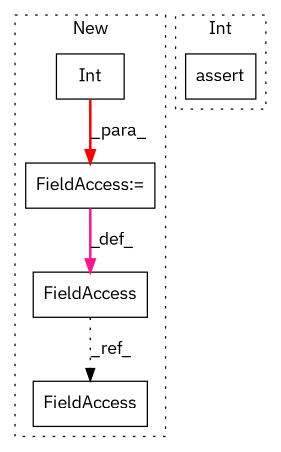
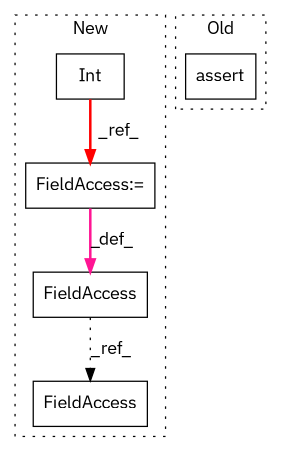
(221, 29) -> (221, 29)
(119, 131) -> (119, 131)
